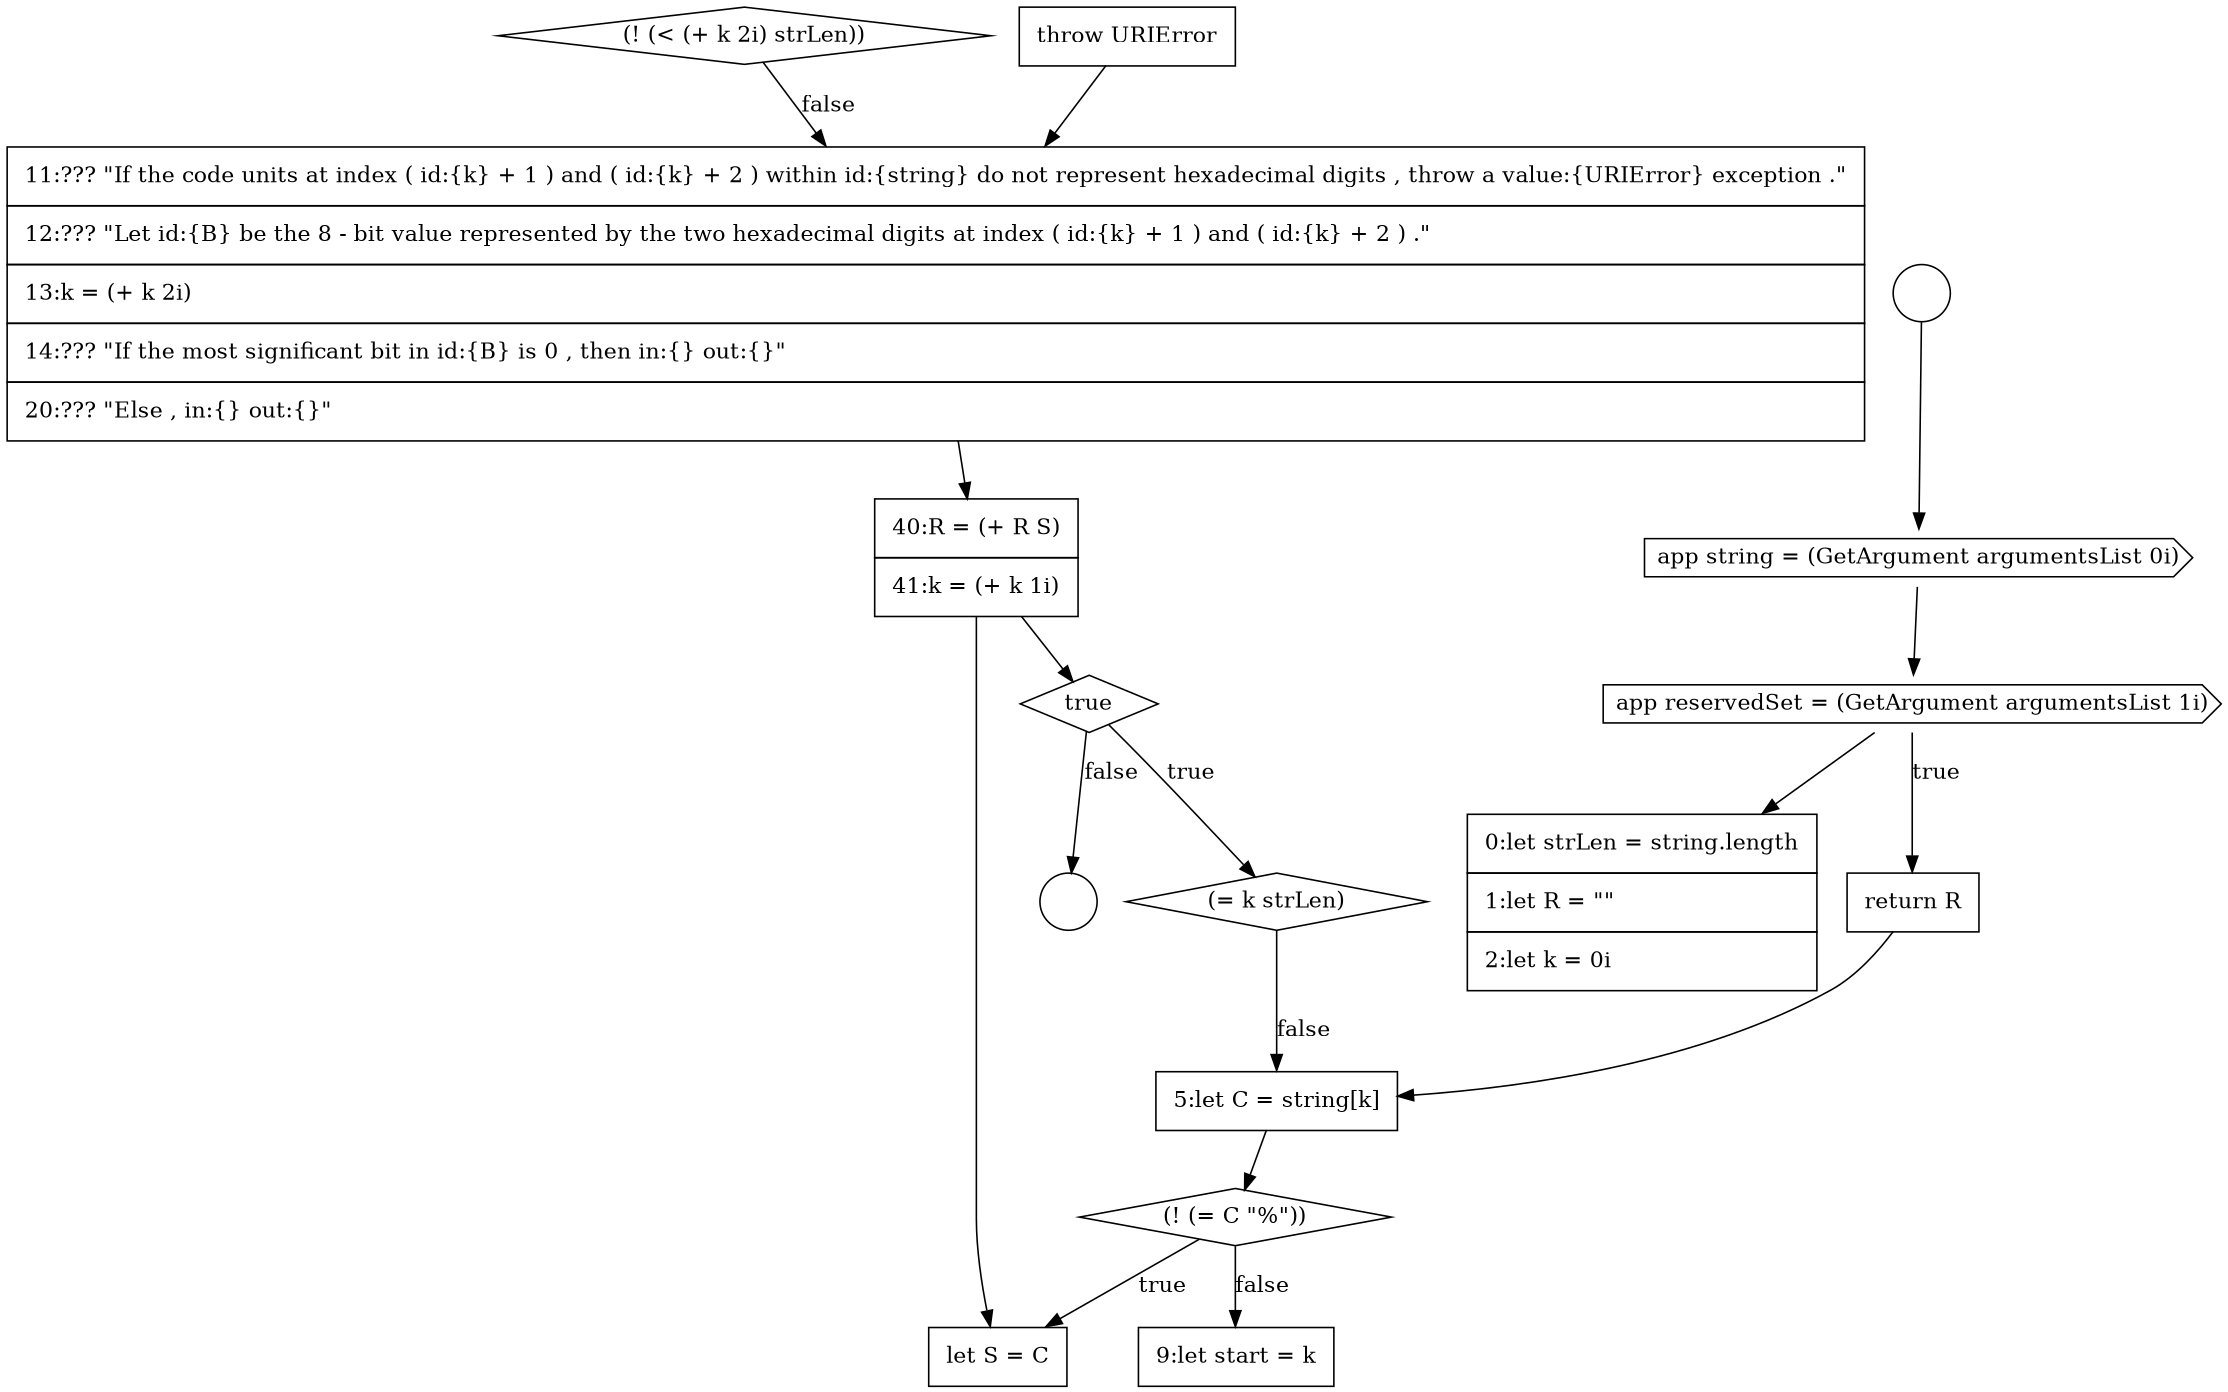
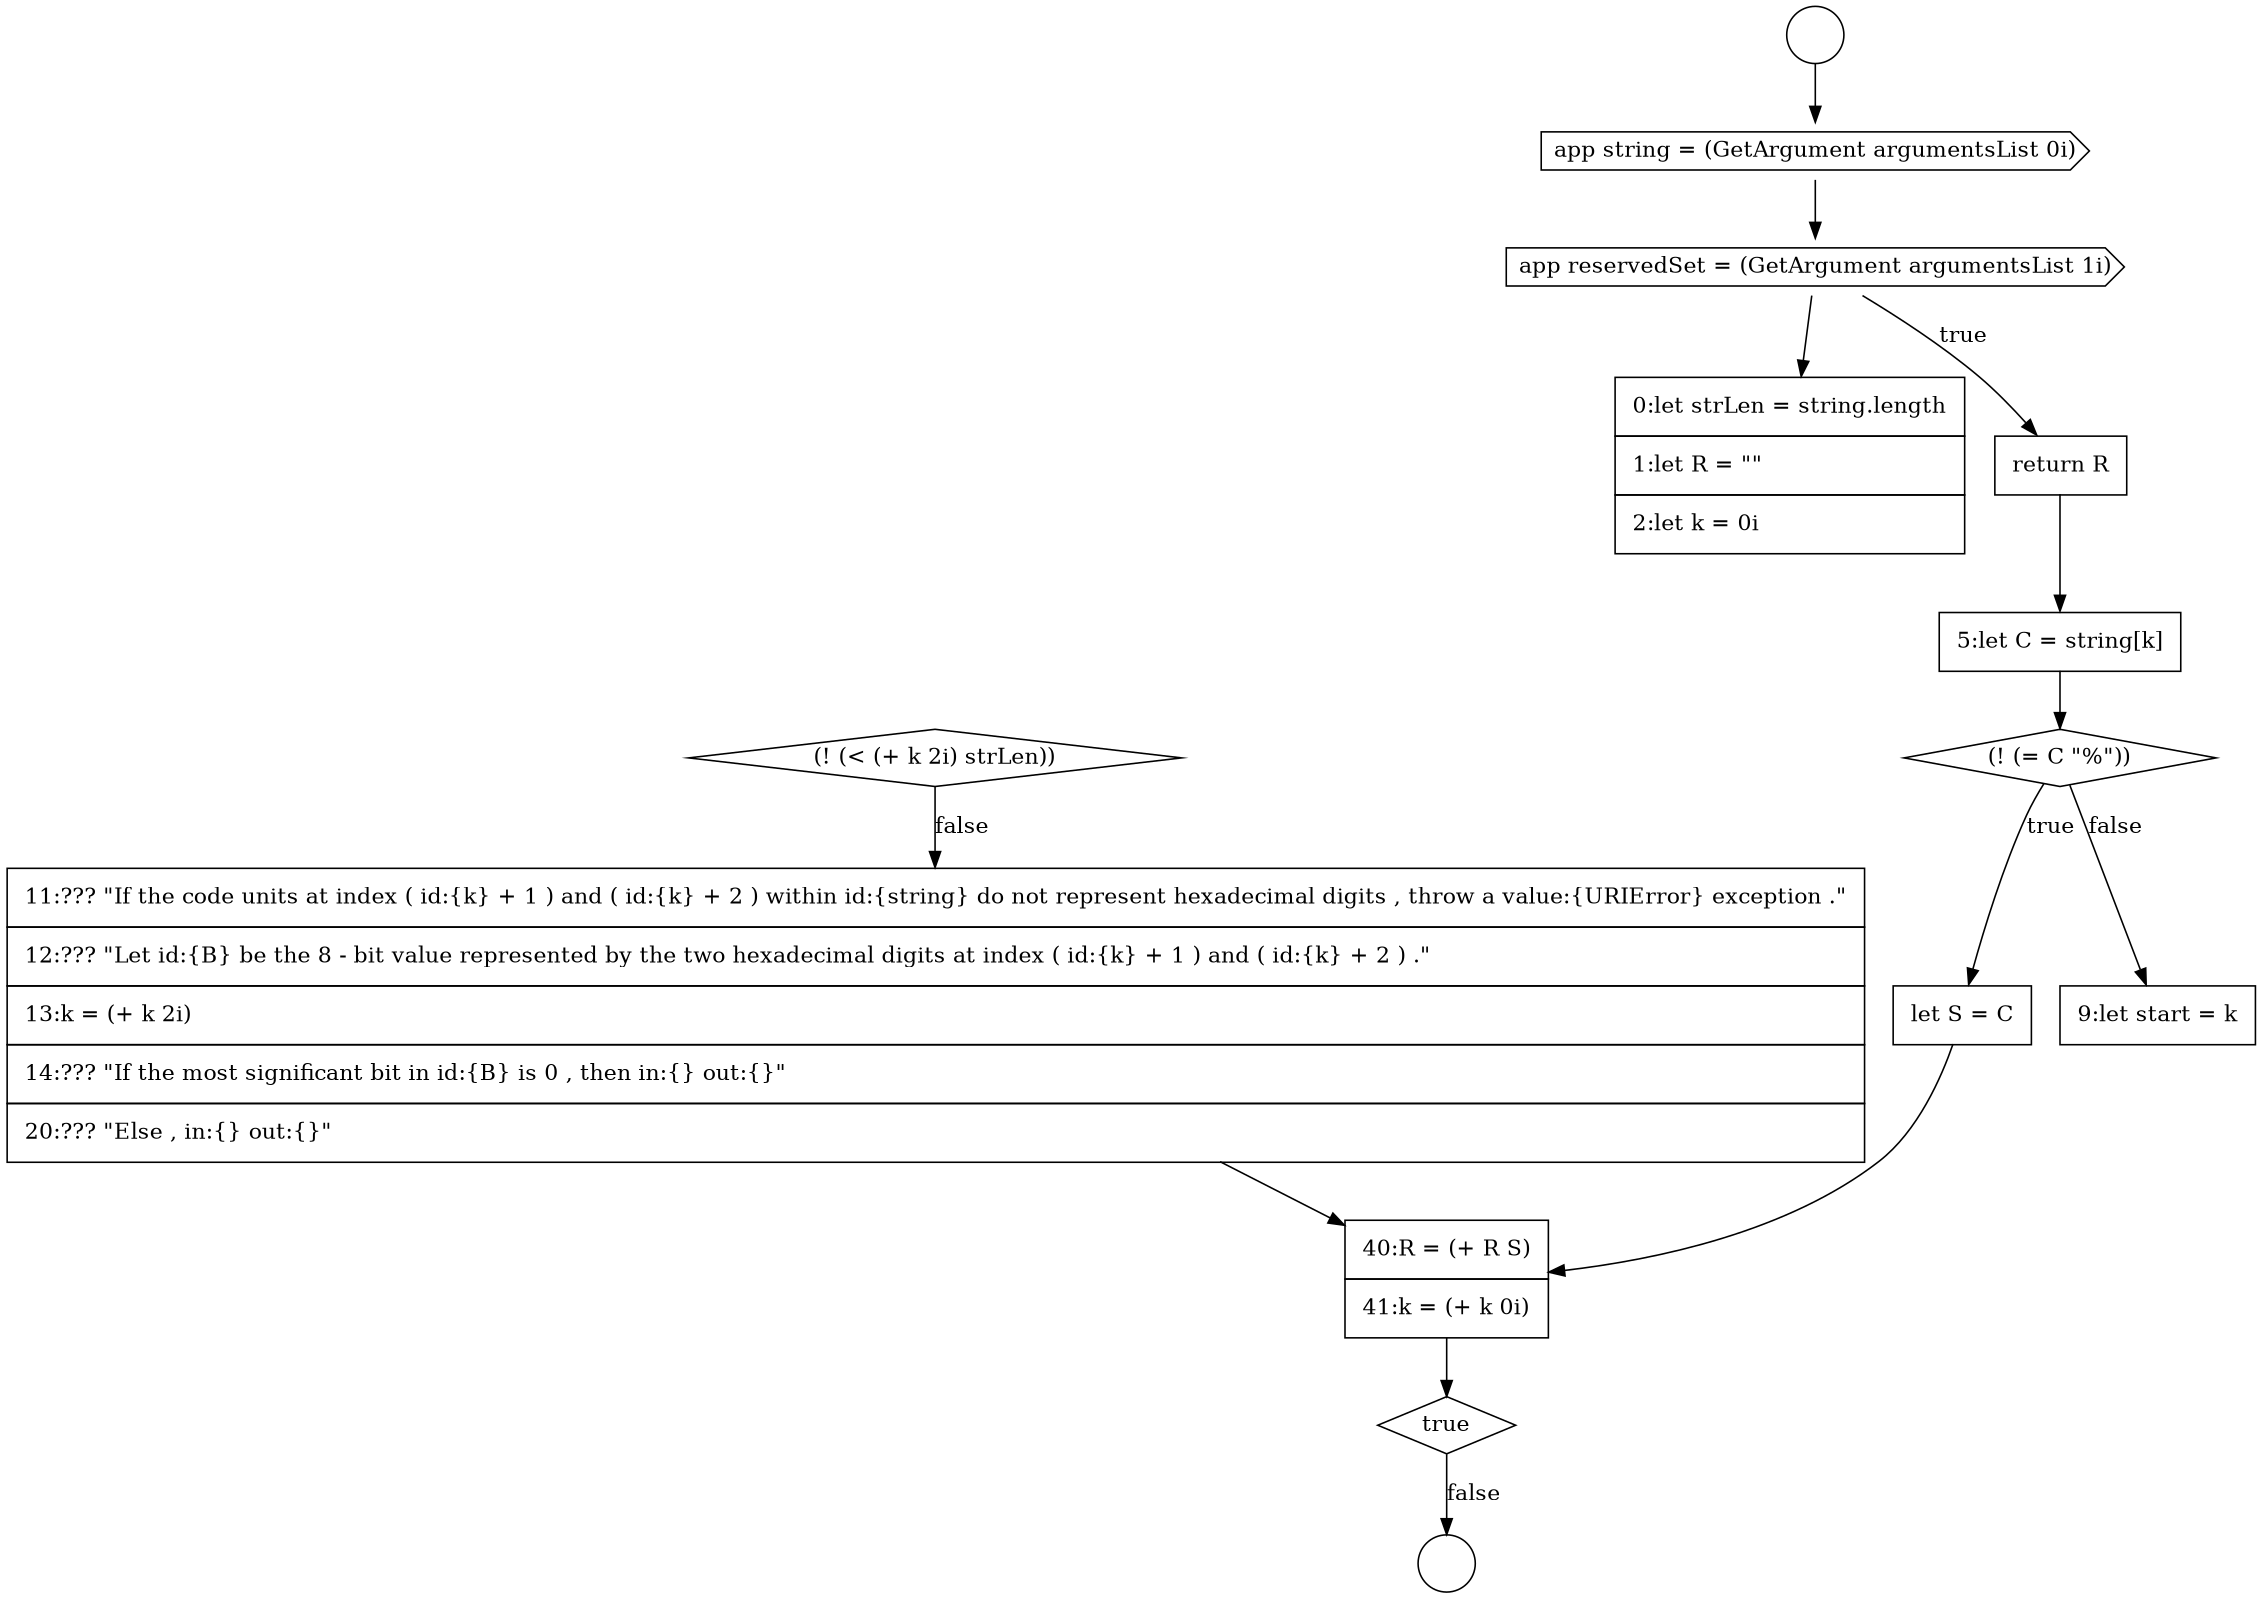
(1127, 36) -> none
(976, 586) -> (1447, 1308)
(1277, 902) -> none
(976, 964) -> (1795, 1211)
